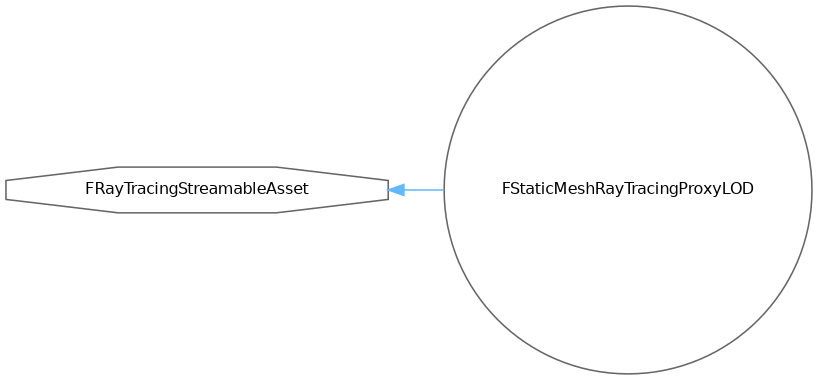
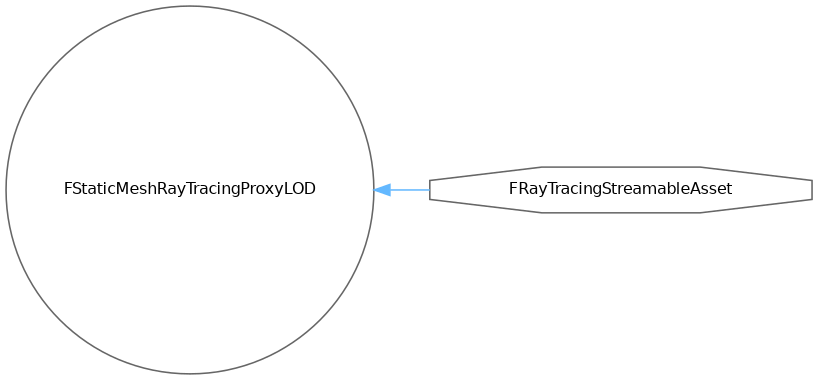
(424, 190) -> (410, 190)
